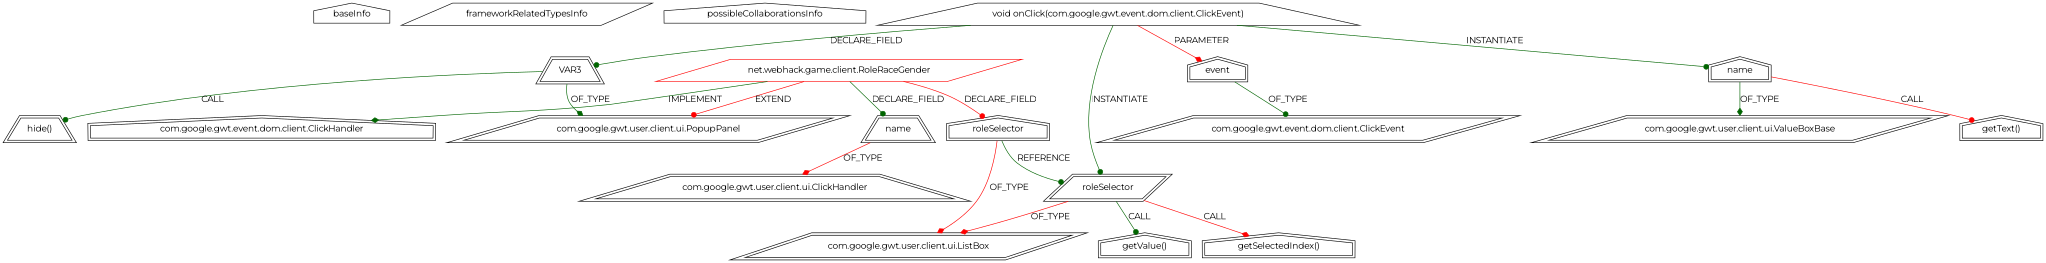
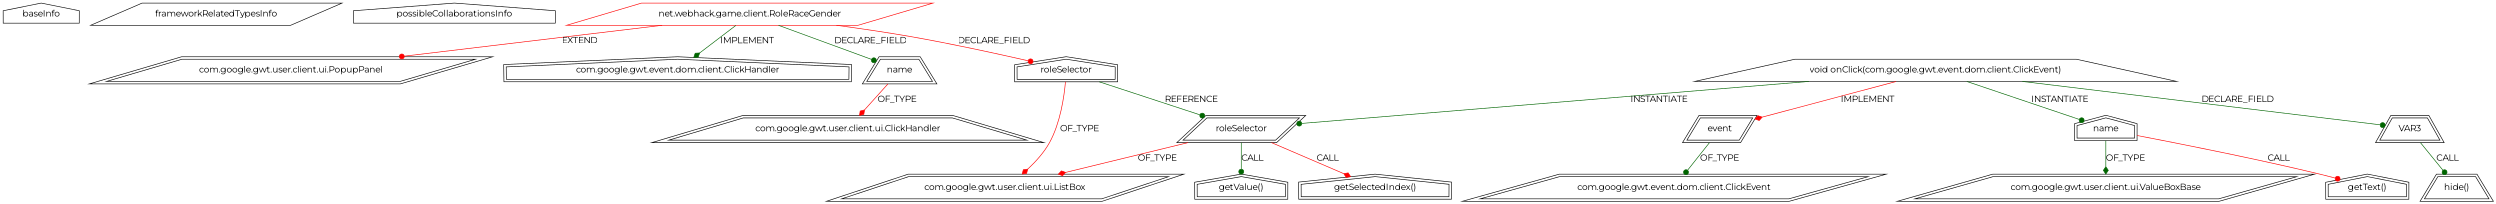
(1201, 41) -> (1868, 100)
(1218, 70) -> (1720, 129)
(568, 99) -> none
